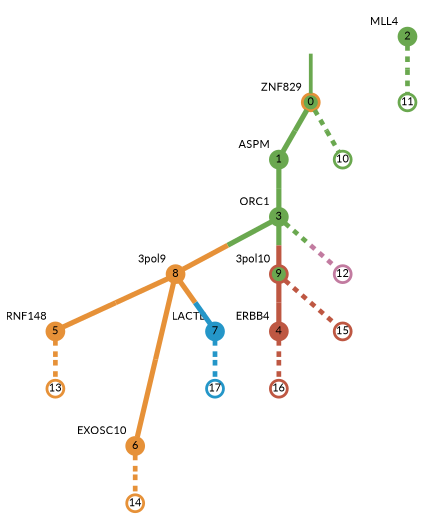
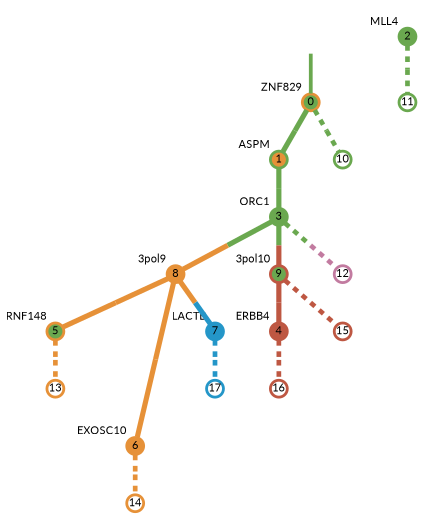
(279, 160) -> (279, 160)
(55, 331) -> (55, 331)
